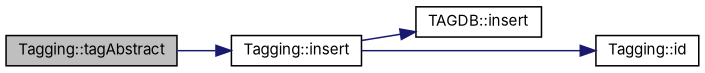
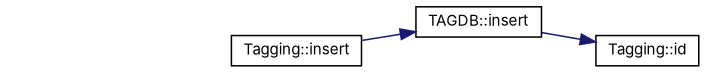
(92, 51) -> none
(471, 51) -> (561, 36)
